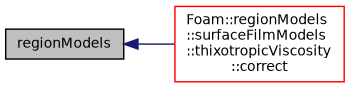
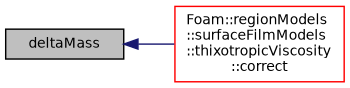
(65, 44) -> (65, 44)
